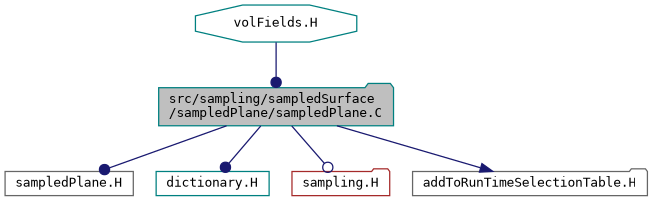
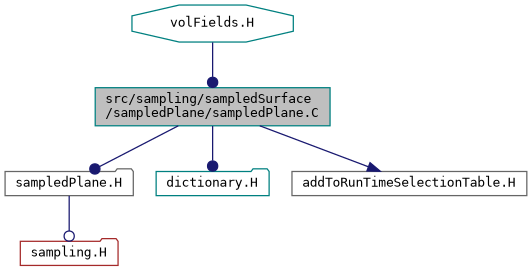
(276, 107) -> (213, 107)
(308, 145) -> (69, 213)
(69, 184) -> (69, 184)
(213, 184) -> (213, 184)
(530, 184) -> (409, 184)
